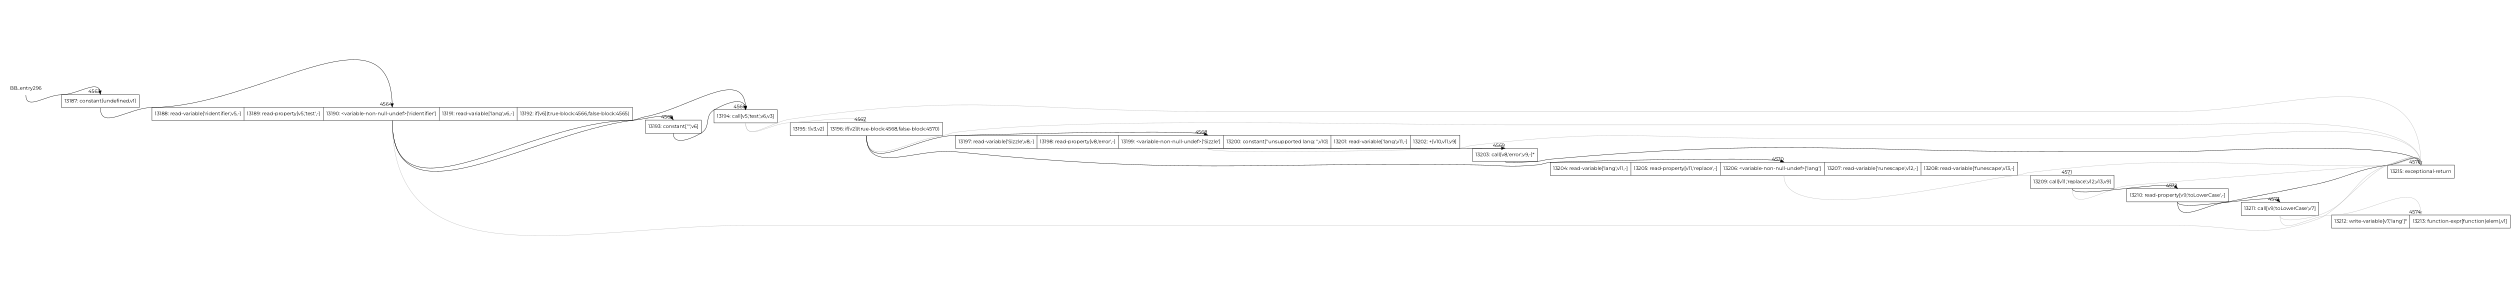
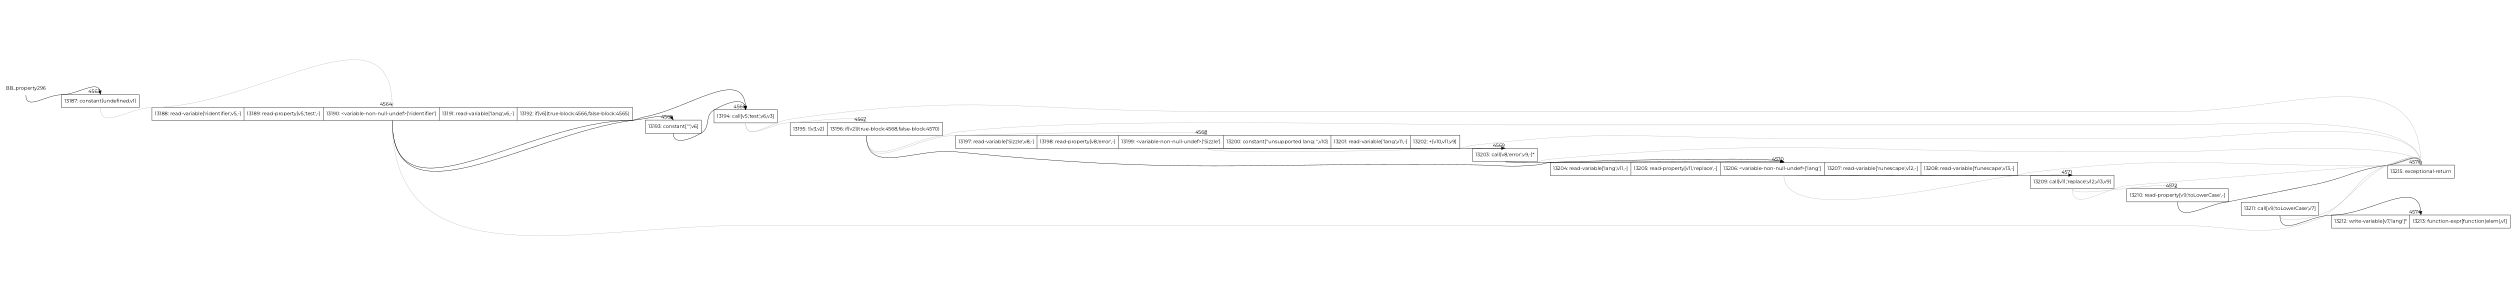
(256, 85) -> (256, 85)
(26, 88) -> (26, 88)
(1029, 134) -> (1029, 134)
(1963, 151) -> (1963, 151)
none -> (1670, 162)
(1926, 175) -> (1926, 175)
(2123, 189) -> (2123, 189)
(2209, 204) -> none
(2351, 212) -> (2351, 212)
